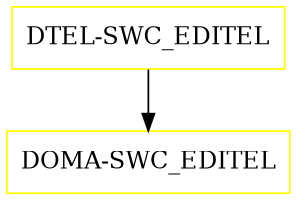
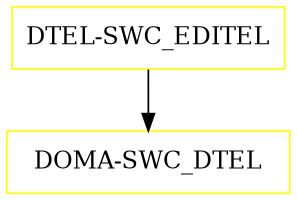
(148, 162) -> (148, 162)
